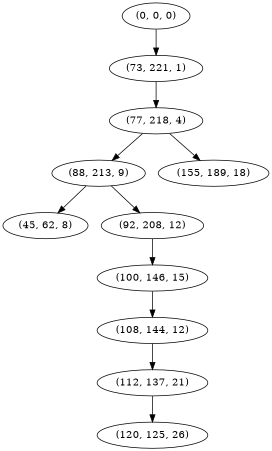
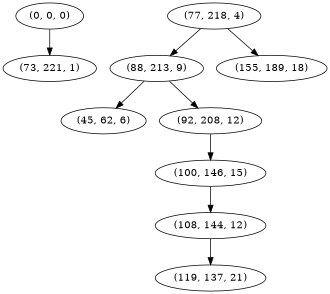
(156, 91) -> none
(45, 226) -> (104, 121)
(152, 383) -> (211, 278)
(152, 435) -> none
